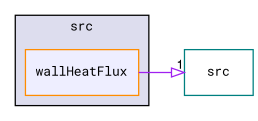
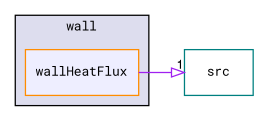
(82, 27) -> (82, 27)
